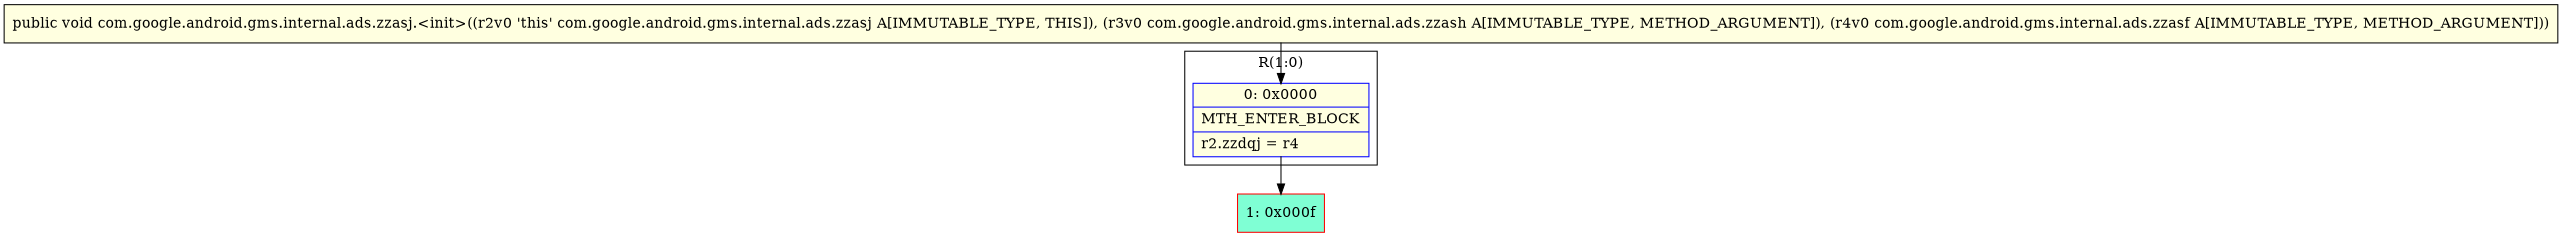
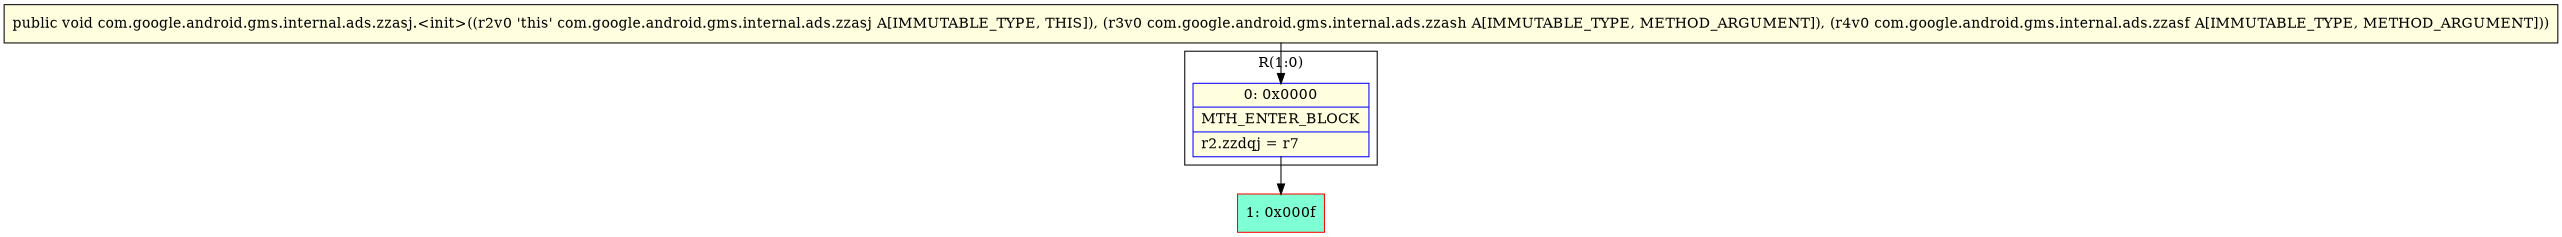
(1250, 144) -> (1250, 144)
